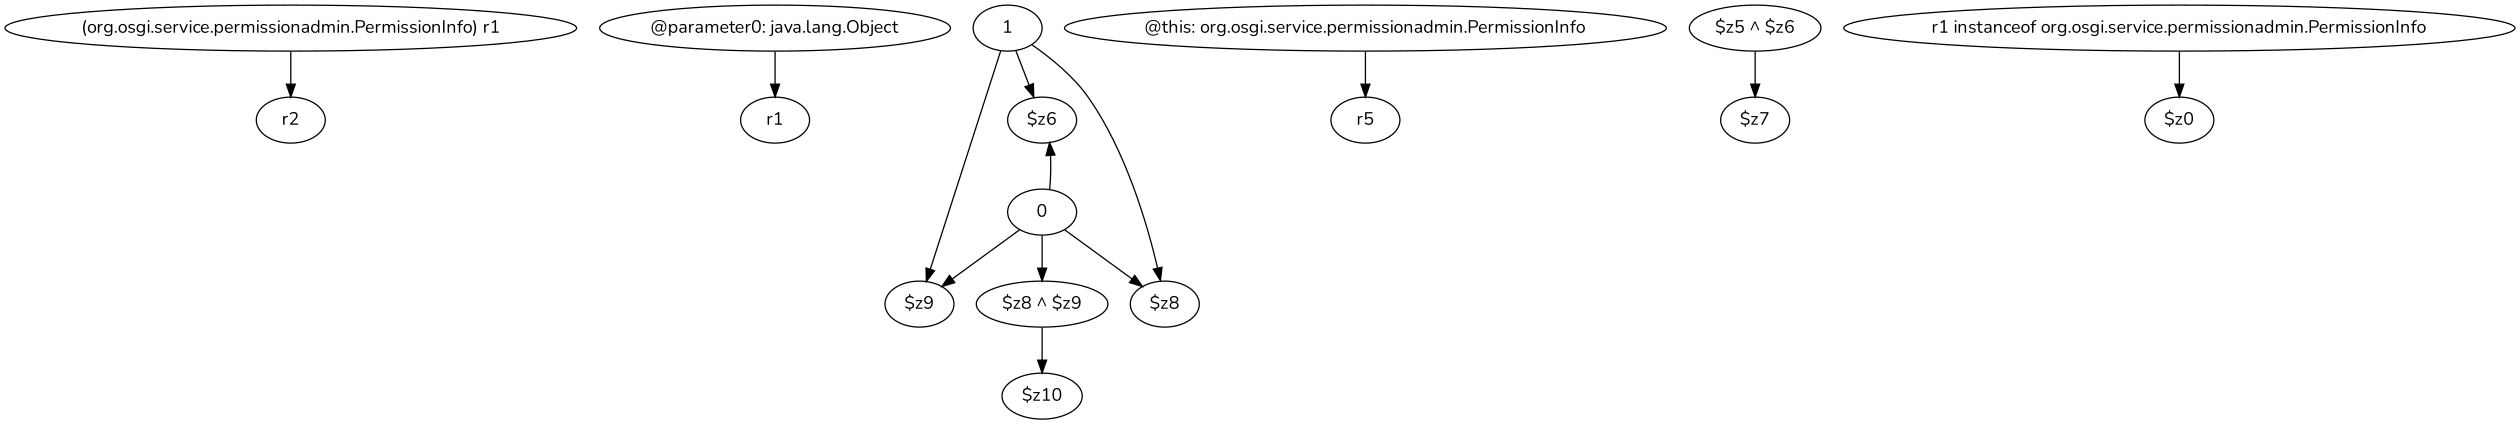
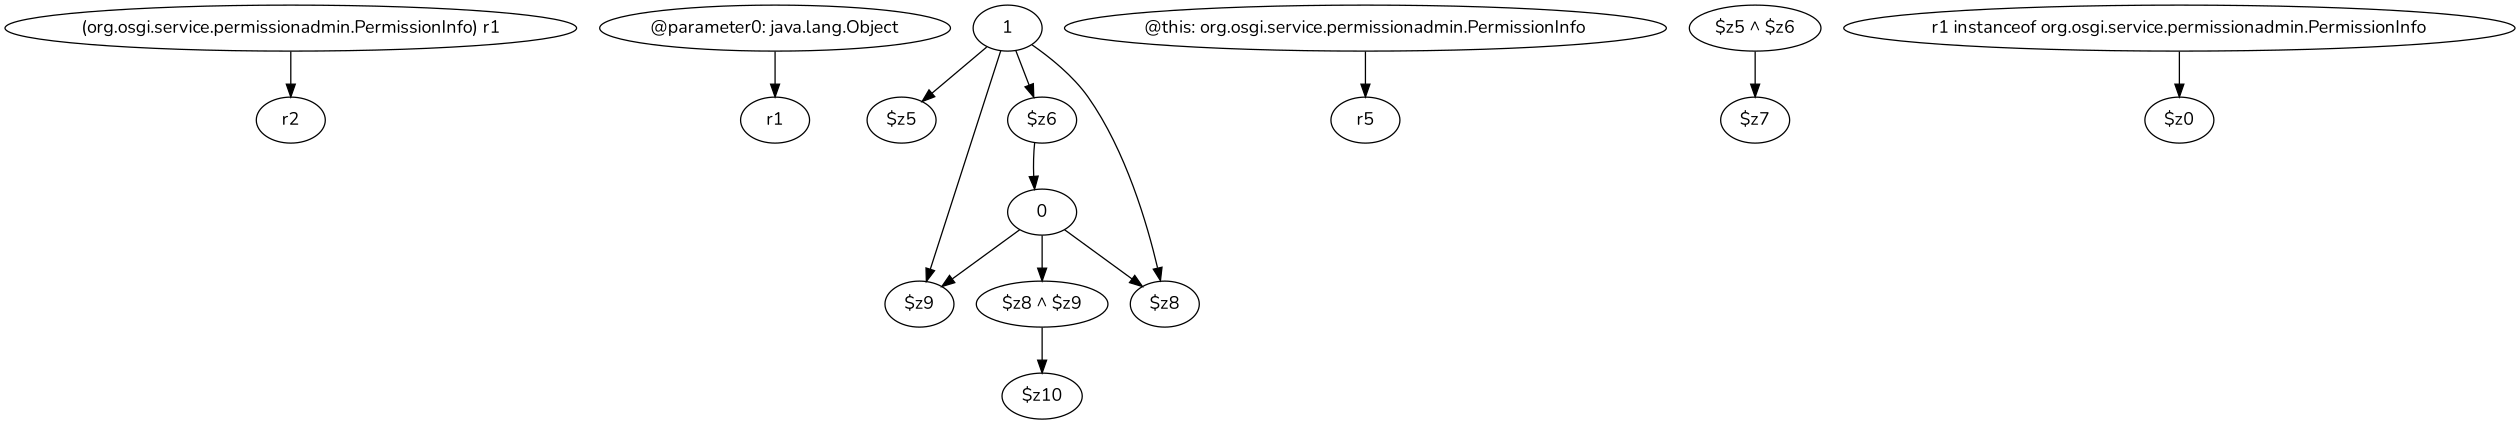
none -> (902, 120)
(1051, 172) -> (1034, 159)
